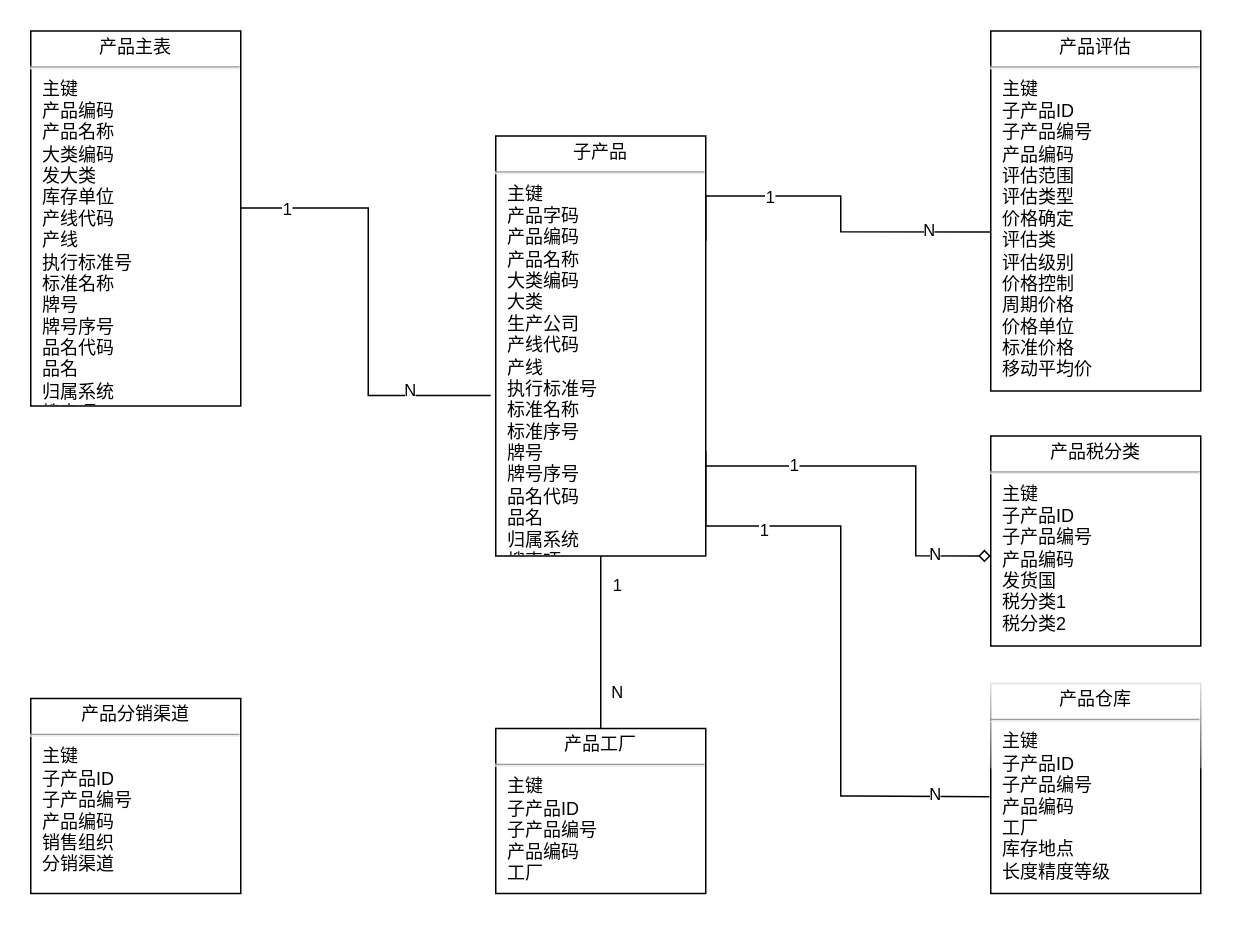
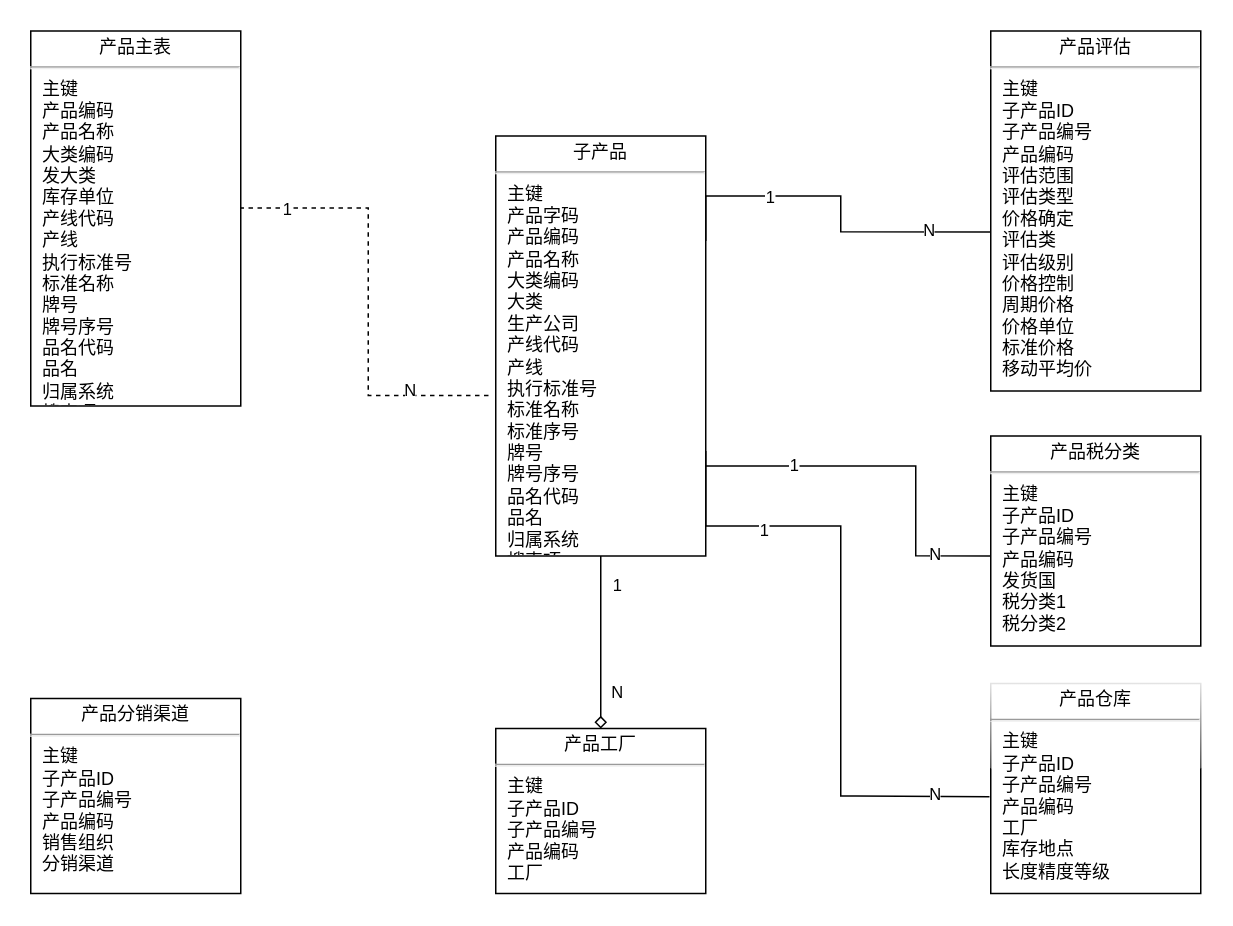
(368, 283) -> (368, 283)
(978, 556) -> (984, 556)
(601, 721) -> (601, 716)
